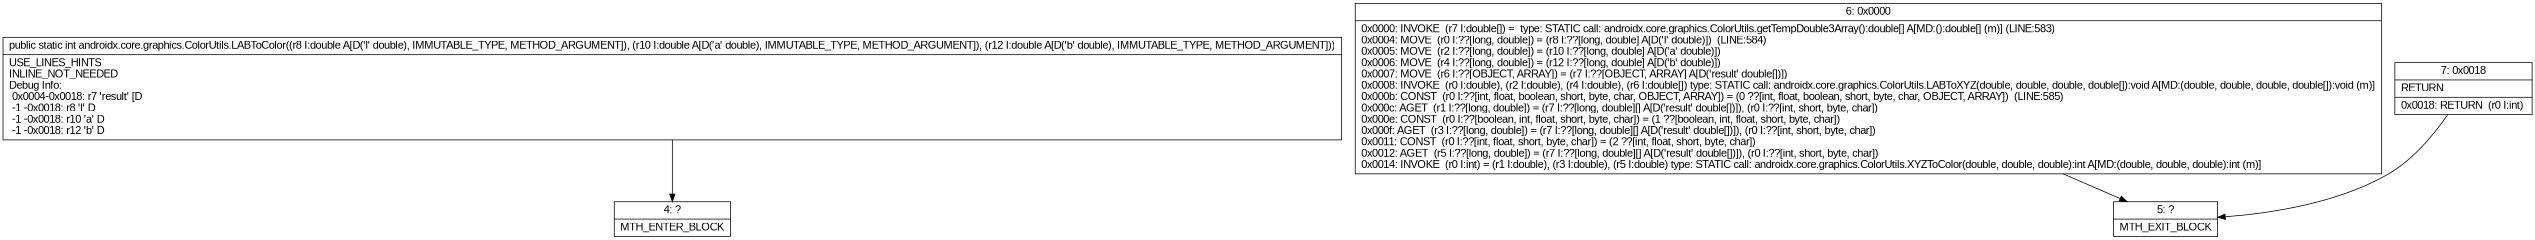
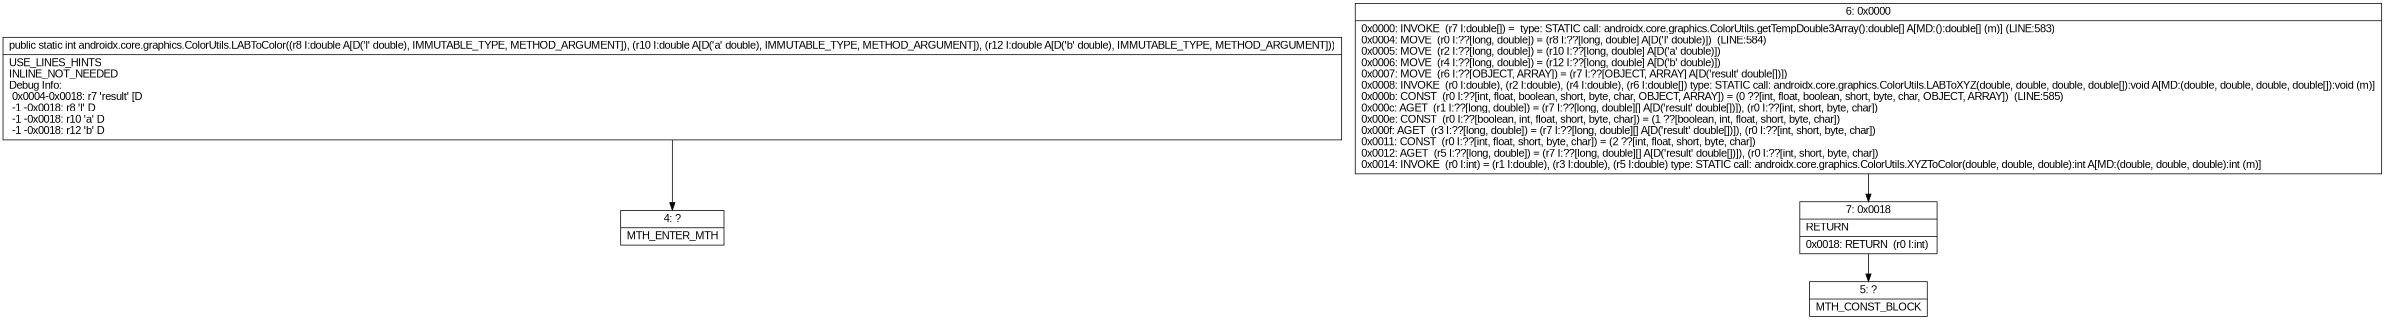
(2092, 186) -> (1868, 184)
(672, 227) -> (672, 236)
(2166, 227) -> (1868, 307)
